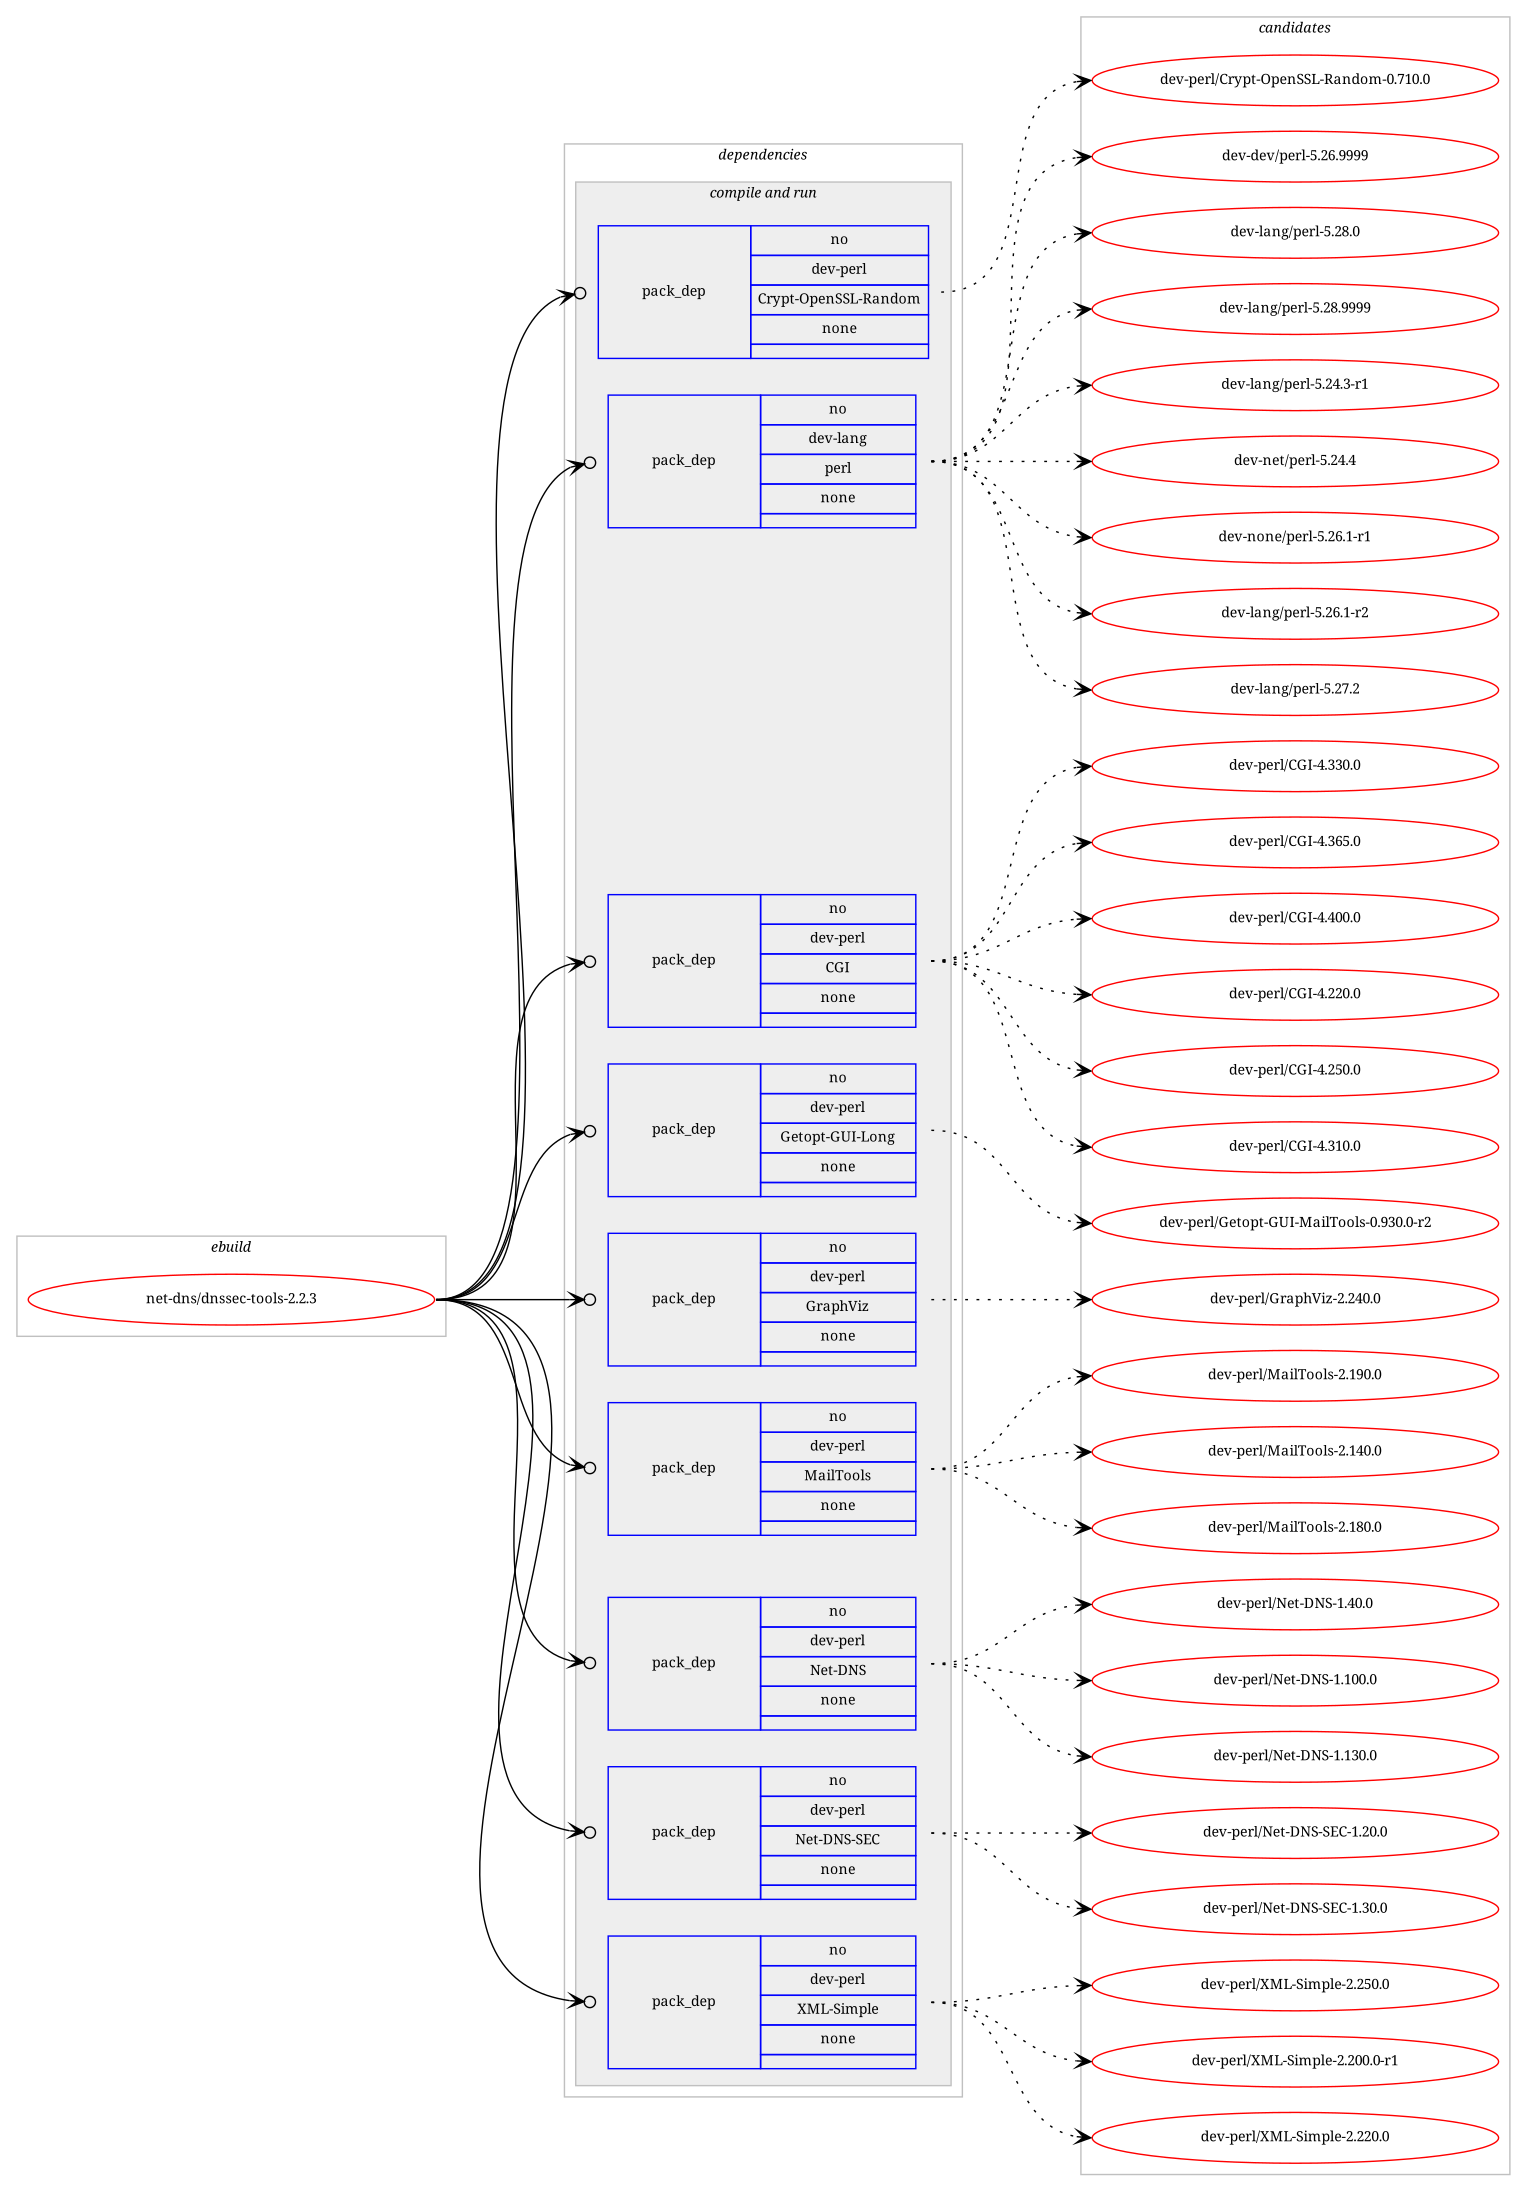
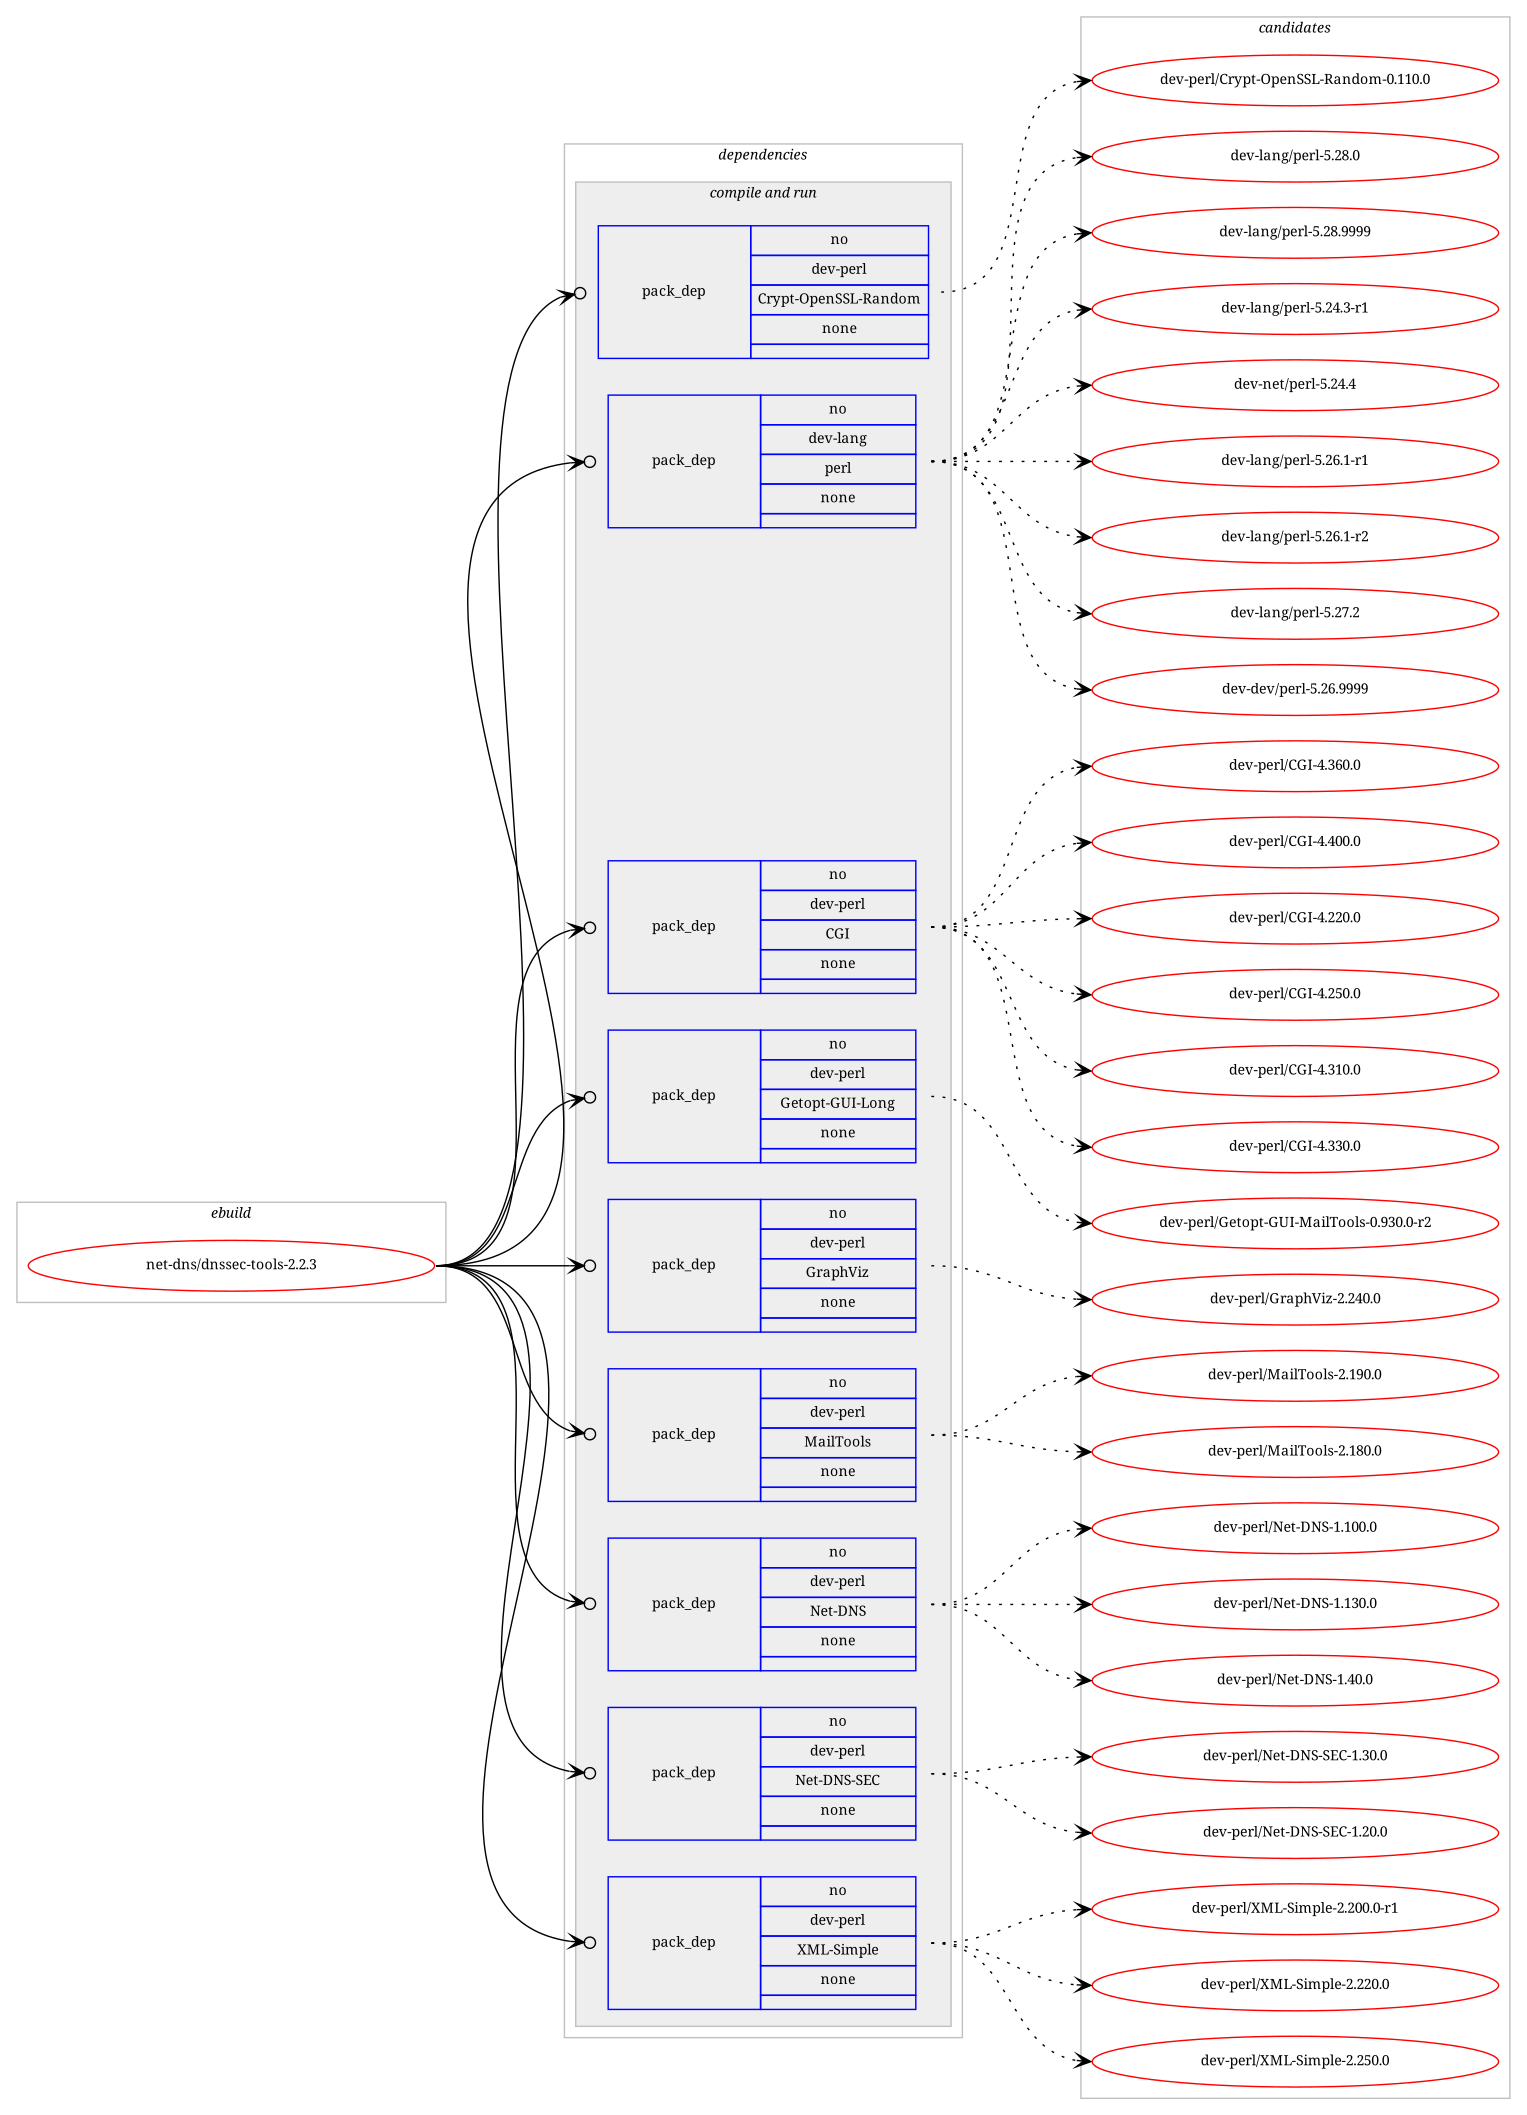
(1295, 80) -> (1295, 80)
(1295, 538) -> (1295, 461)
(1295, 842) -> (1295, 766)
(1295, 1452) -> none
